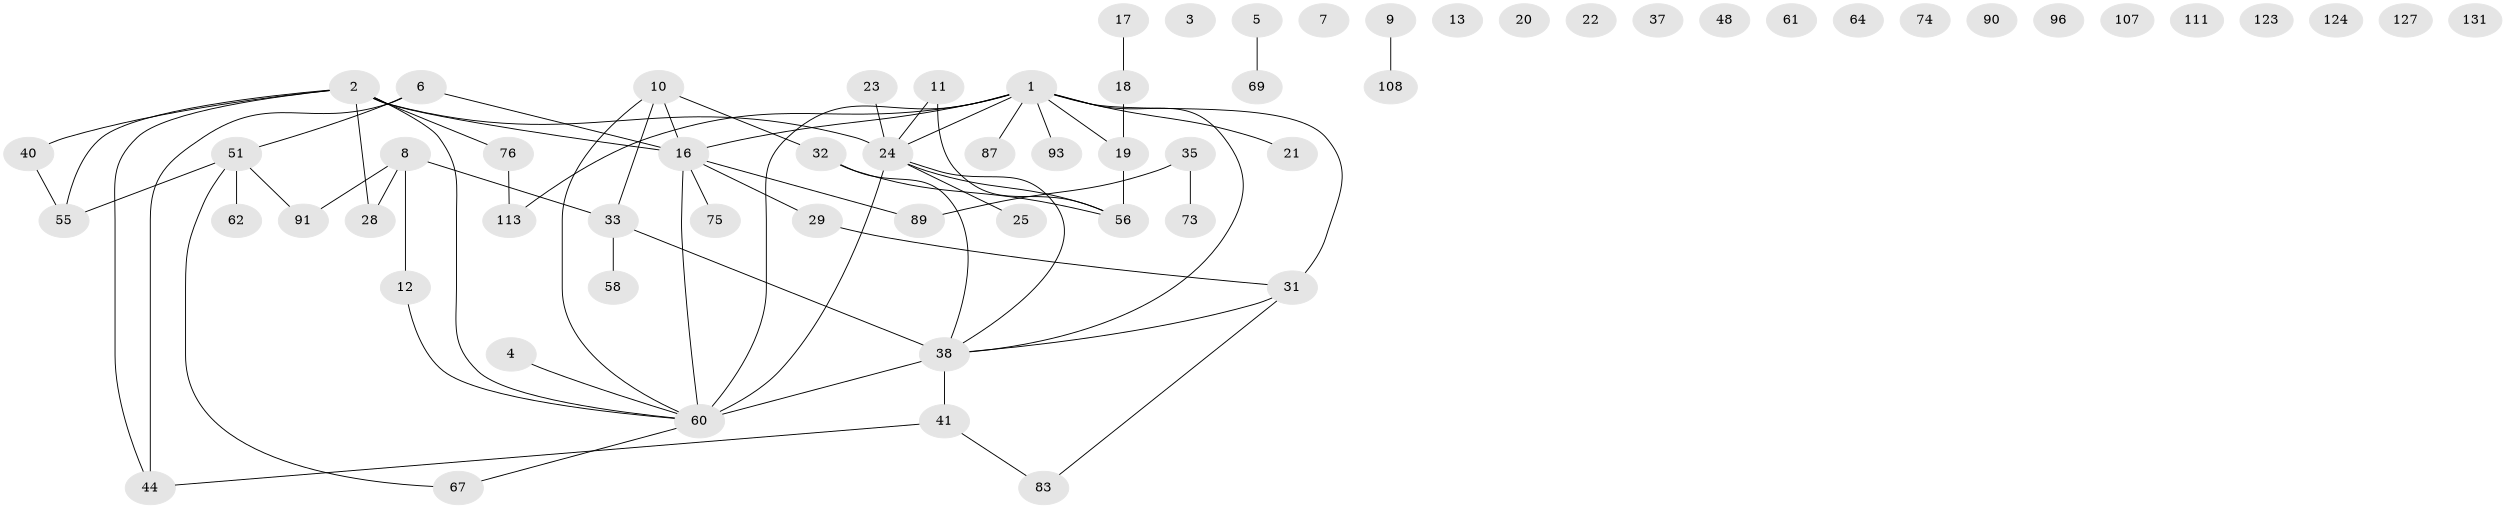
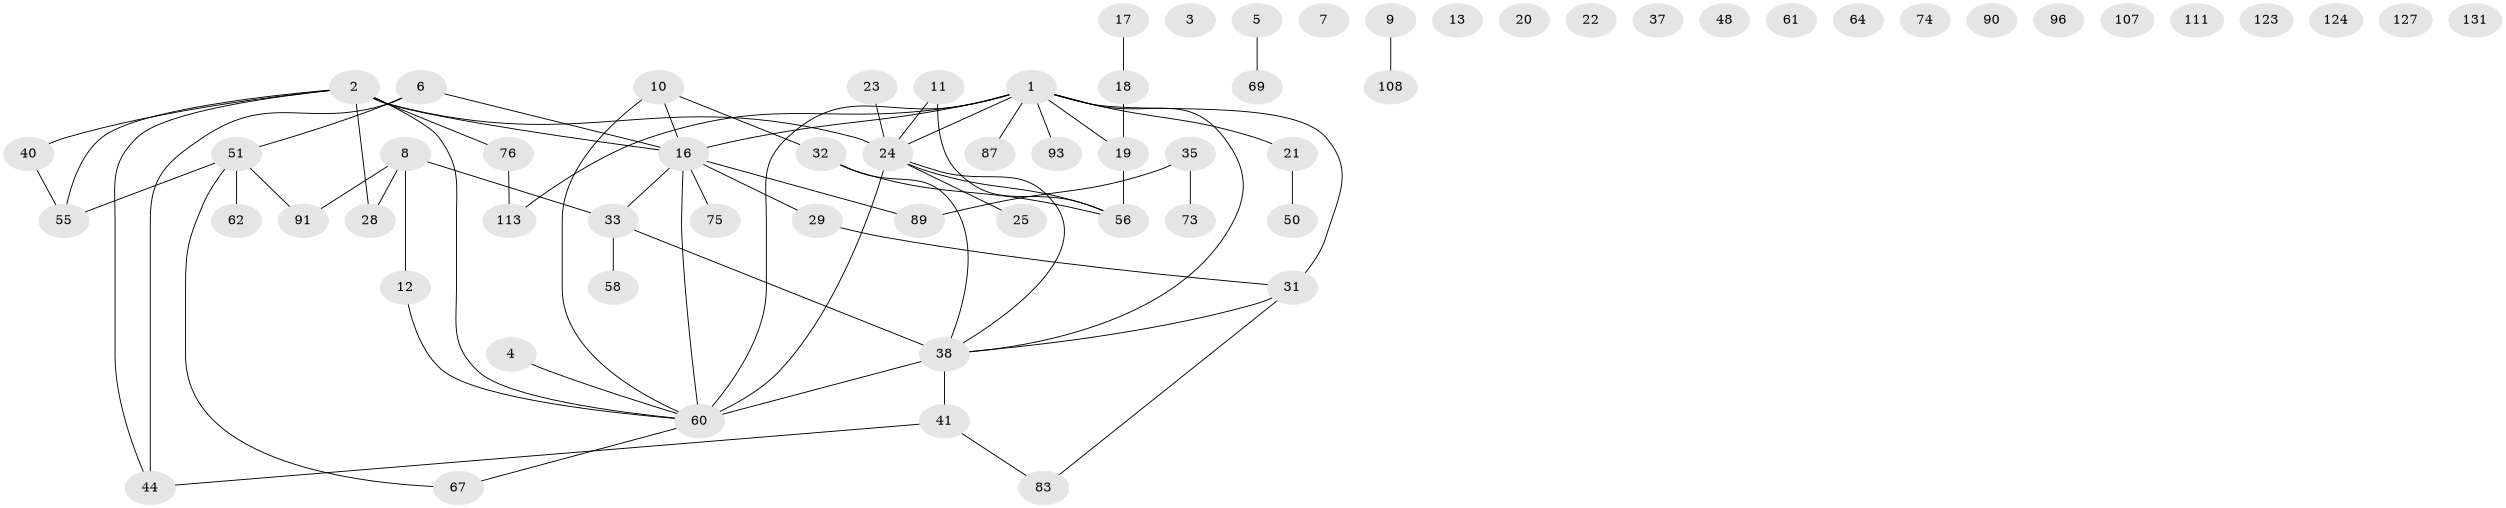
(636, 154) -> (649, 187)
none -> (1292, 221)
